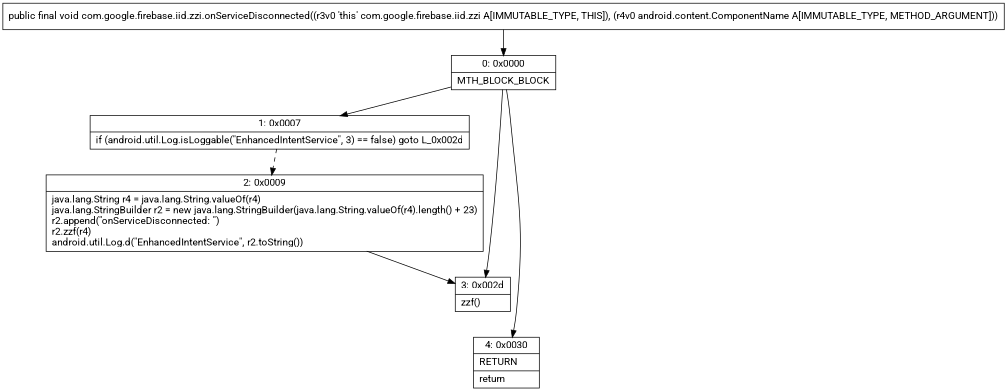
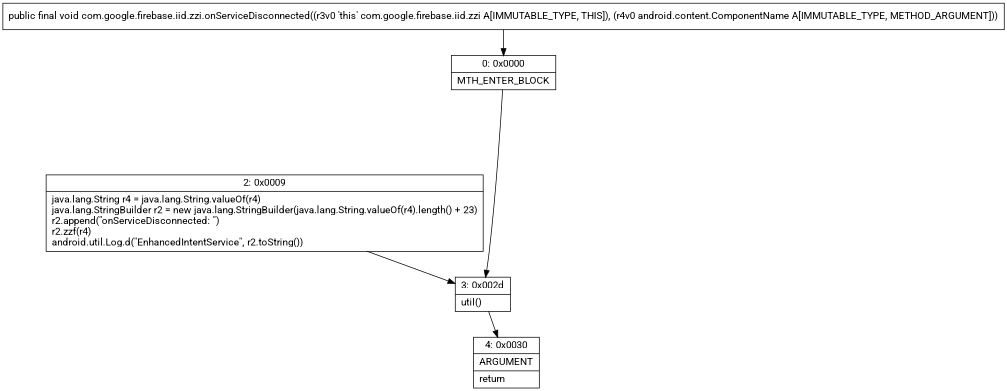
(504, 81) -> (504, 81)
(280, 132) -> none
(519, 210) -> (492, 321)
(471, 303) -> (471, 303)
(499, 362) -> (506, 362)
